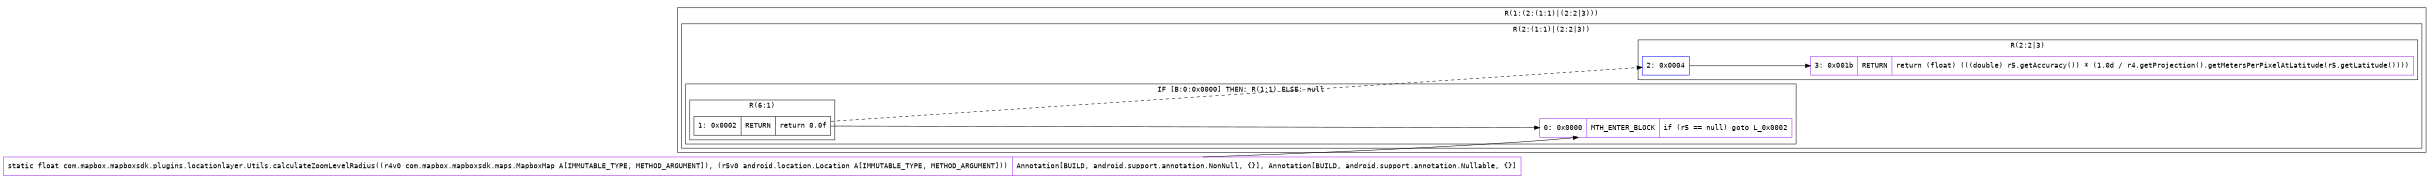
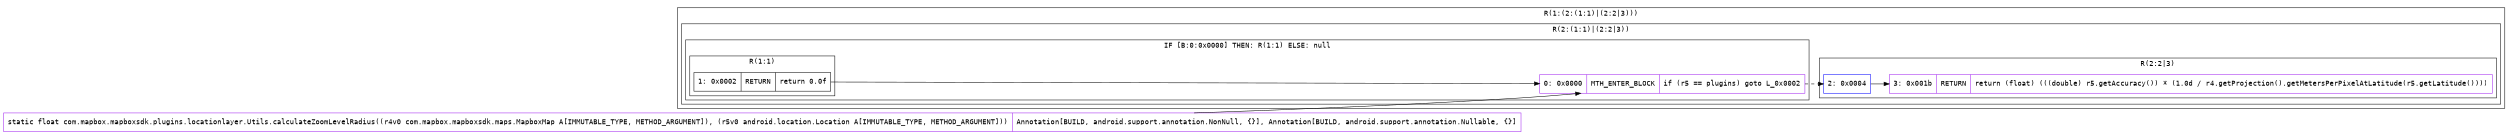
(1234, 95) -> (1812, 84)
(762, 106) -> (762, 62)
(1726, 128) -> (1732, 84)
